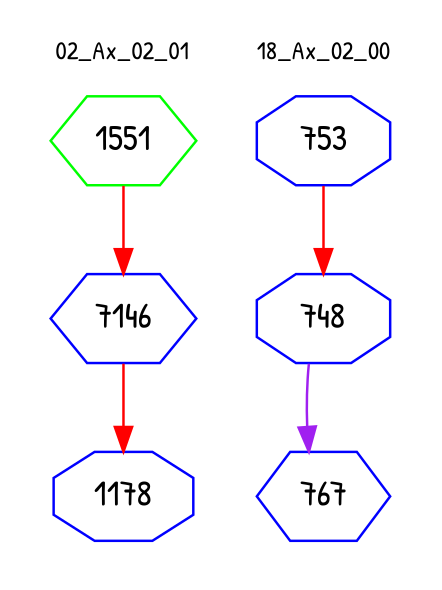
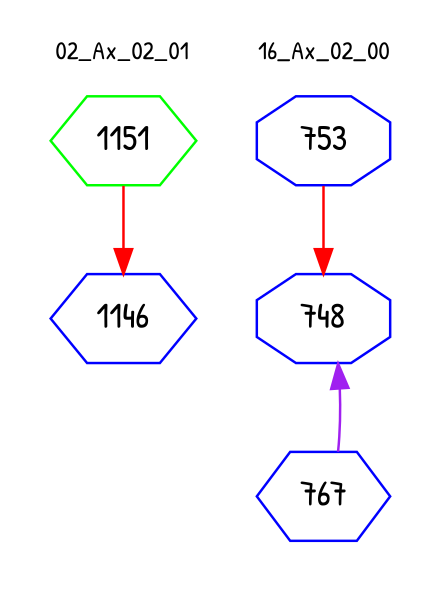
(325, 53) -> (325, 53)
(123, 141) -> (123, 141)
(123, 319) -> (123, 319)
(307, 395) -> (340, 420)
(123, 496) -> none
